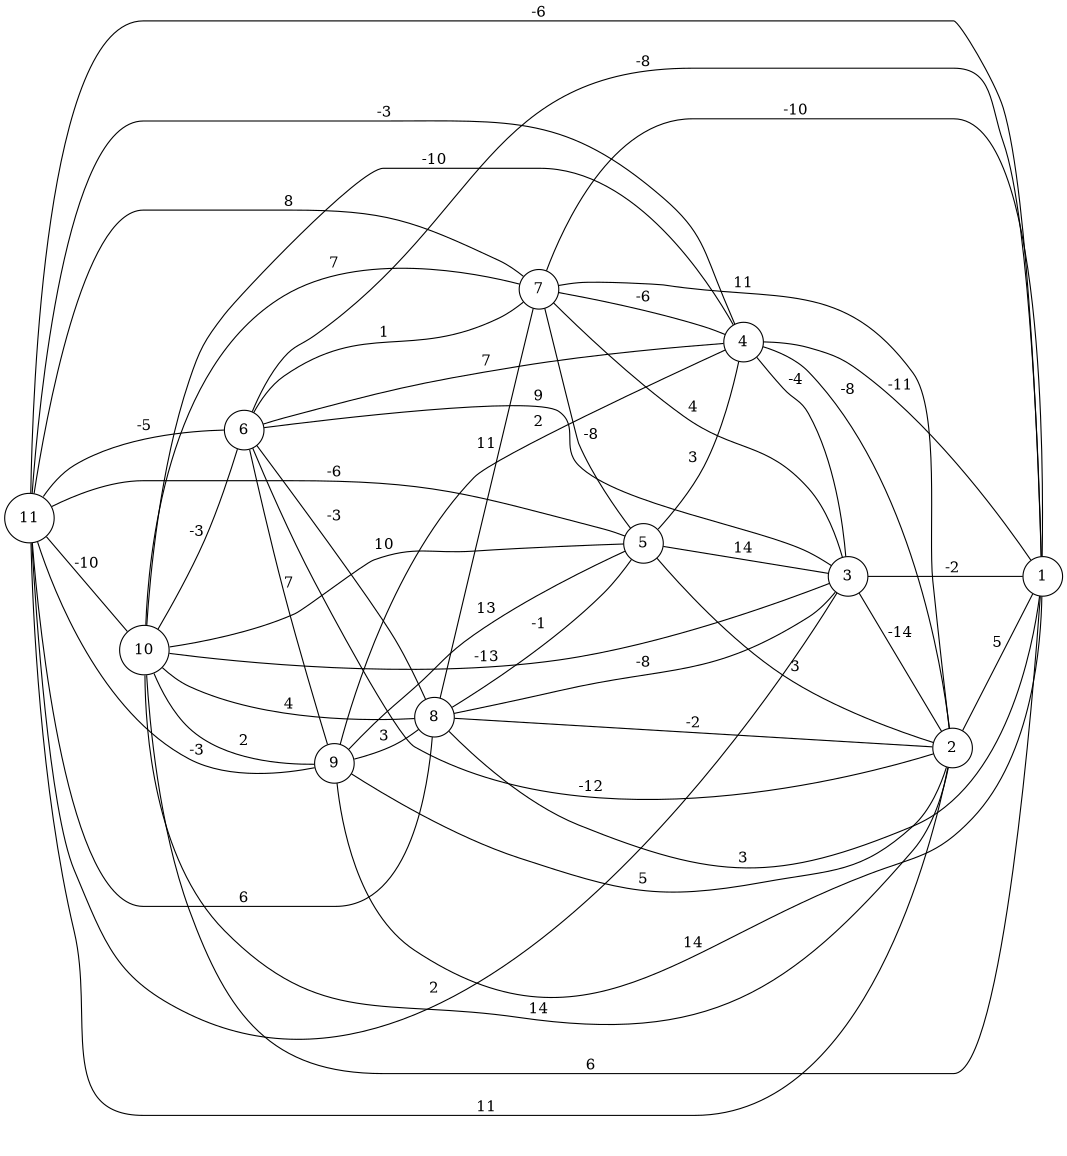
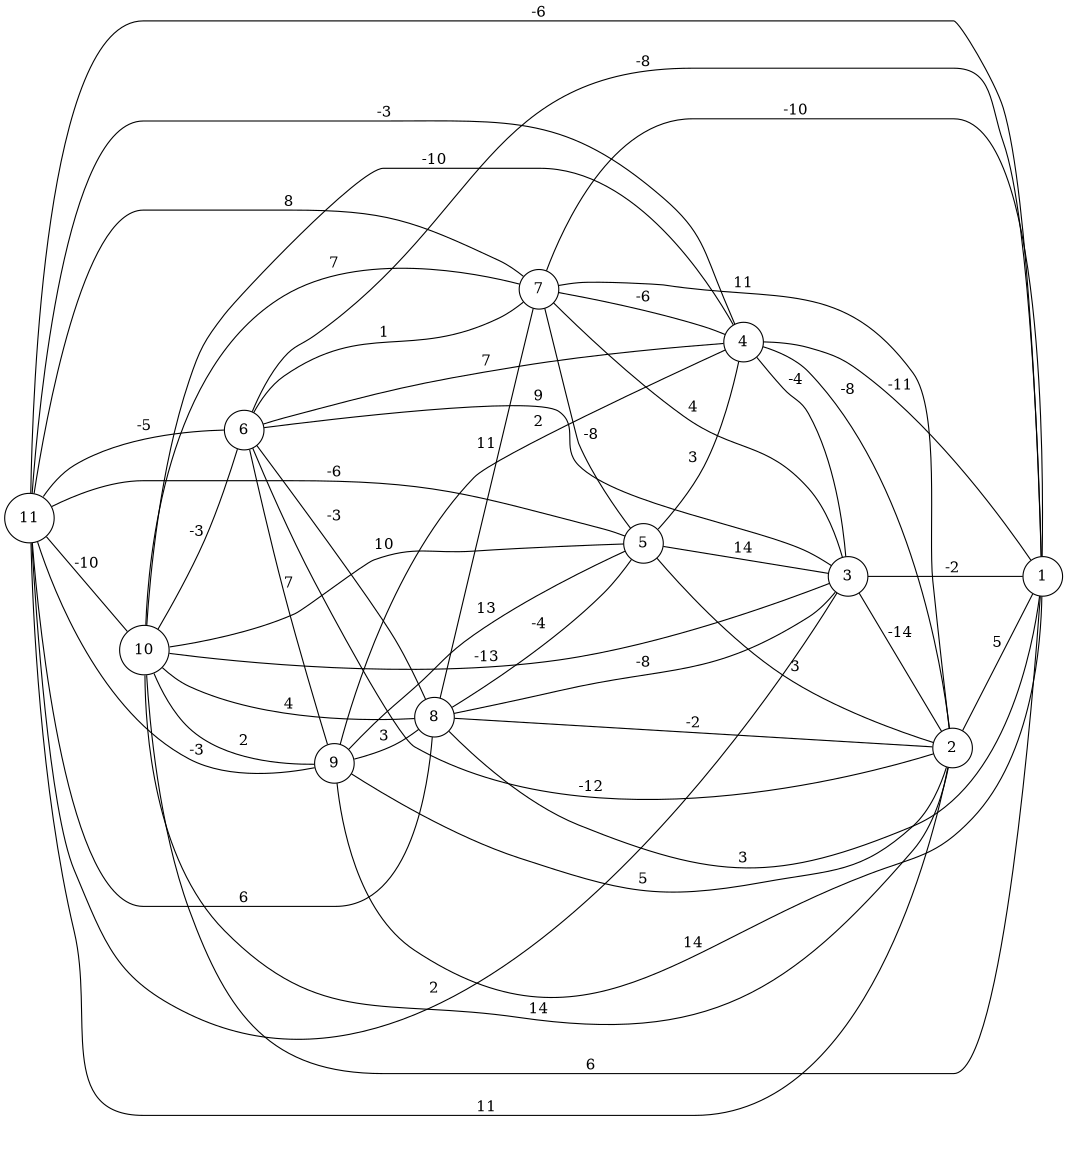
(539, 624) -> (539, 624)
